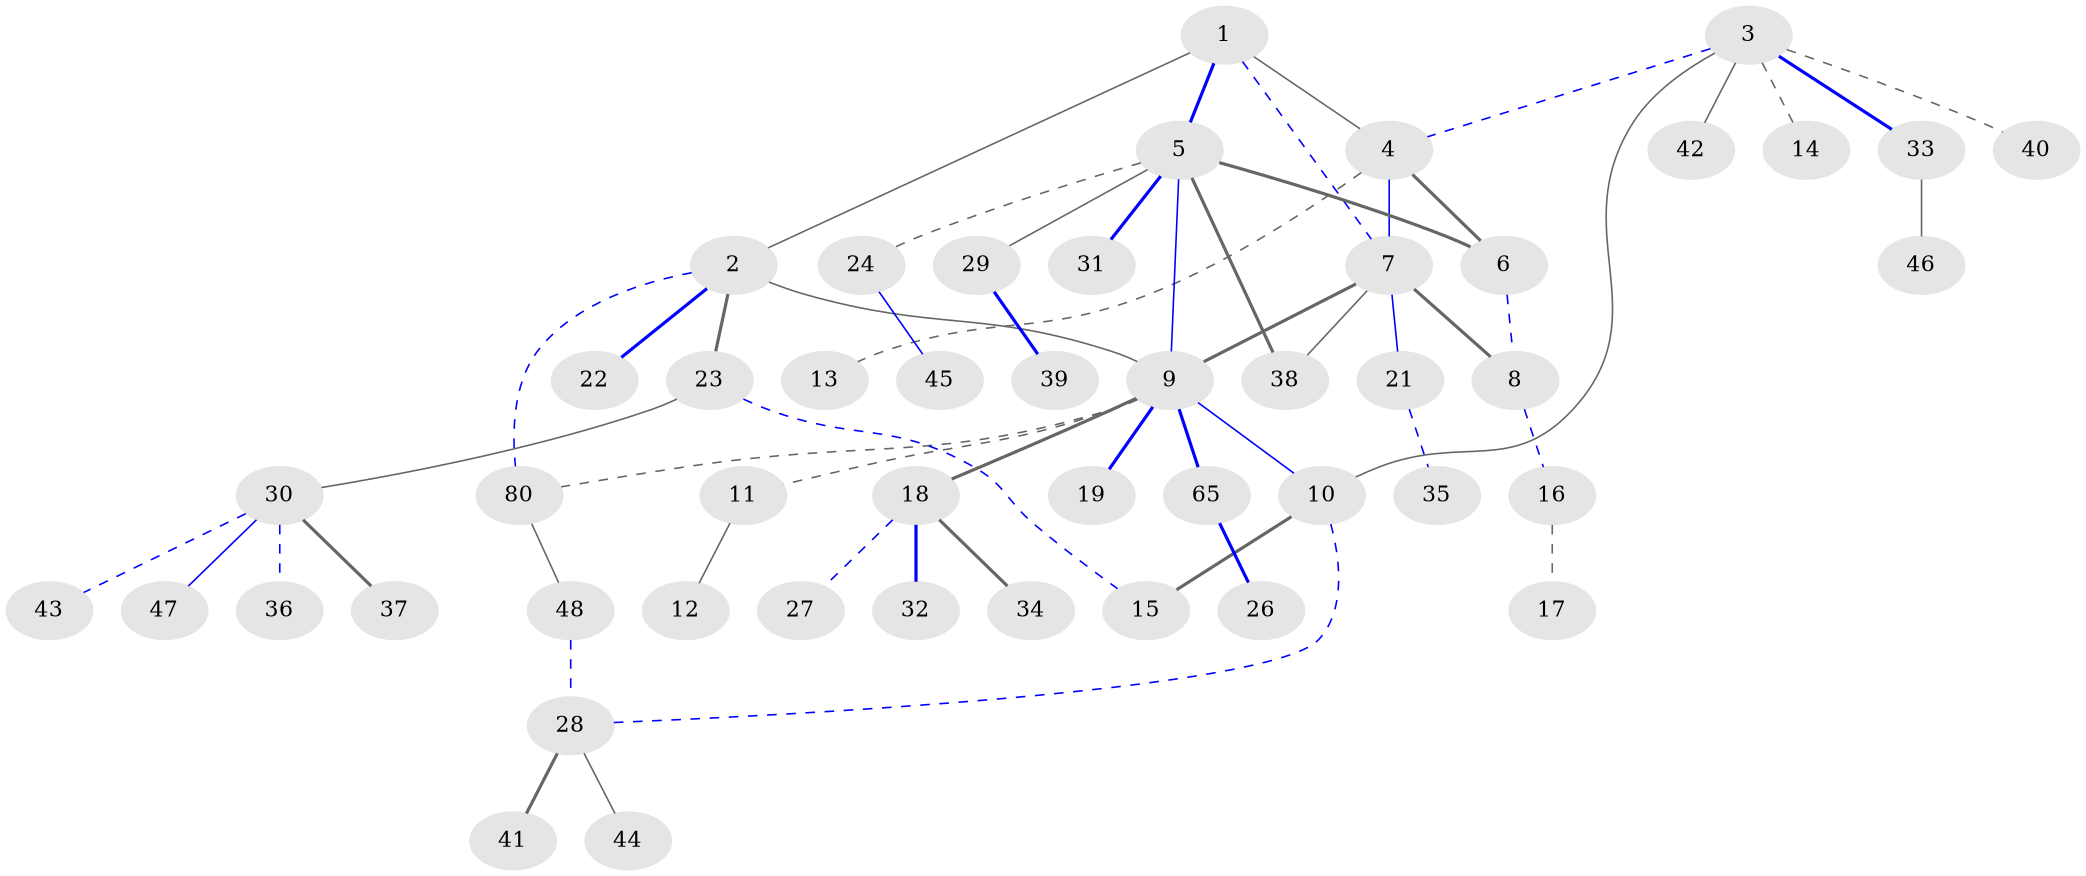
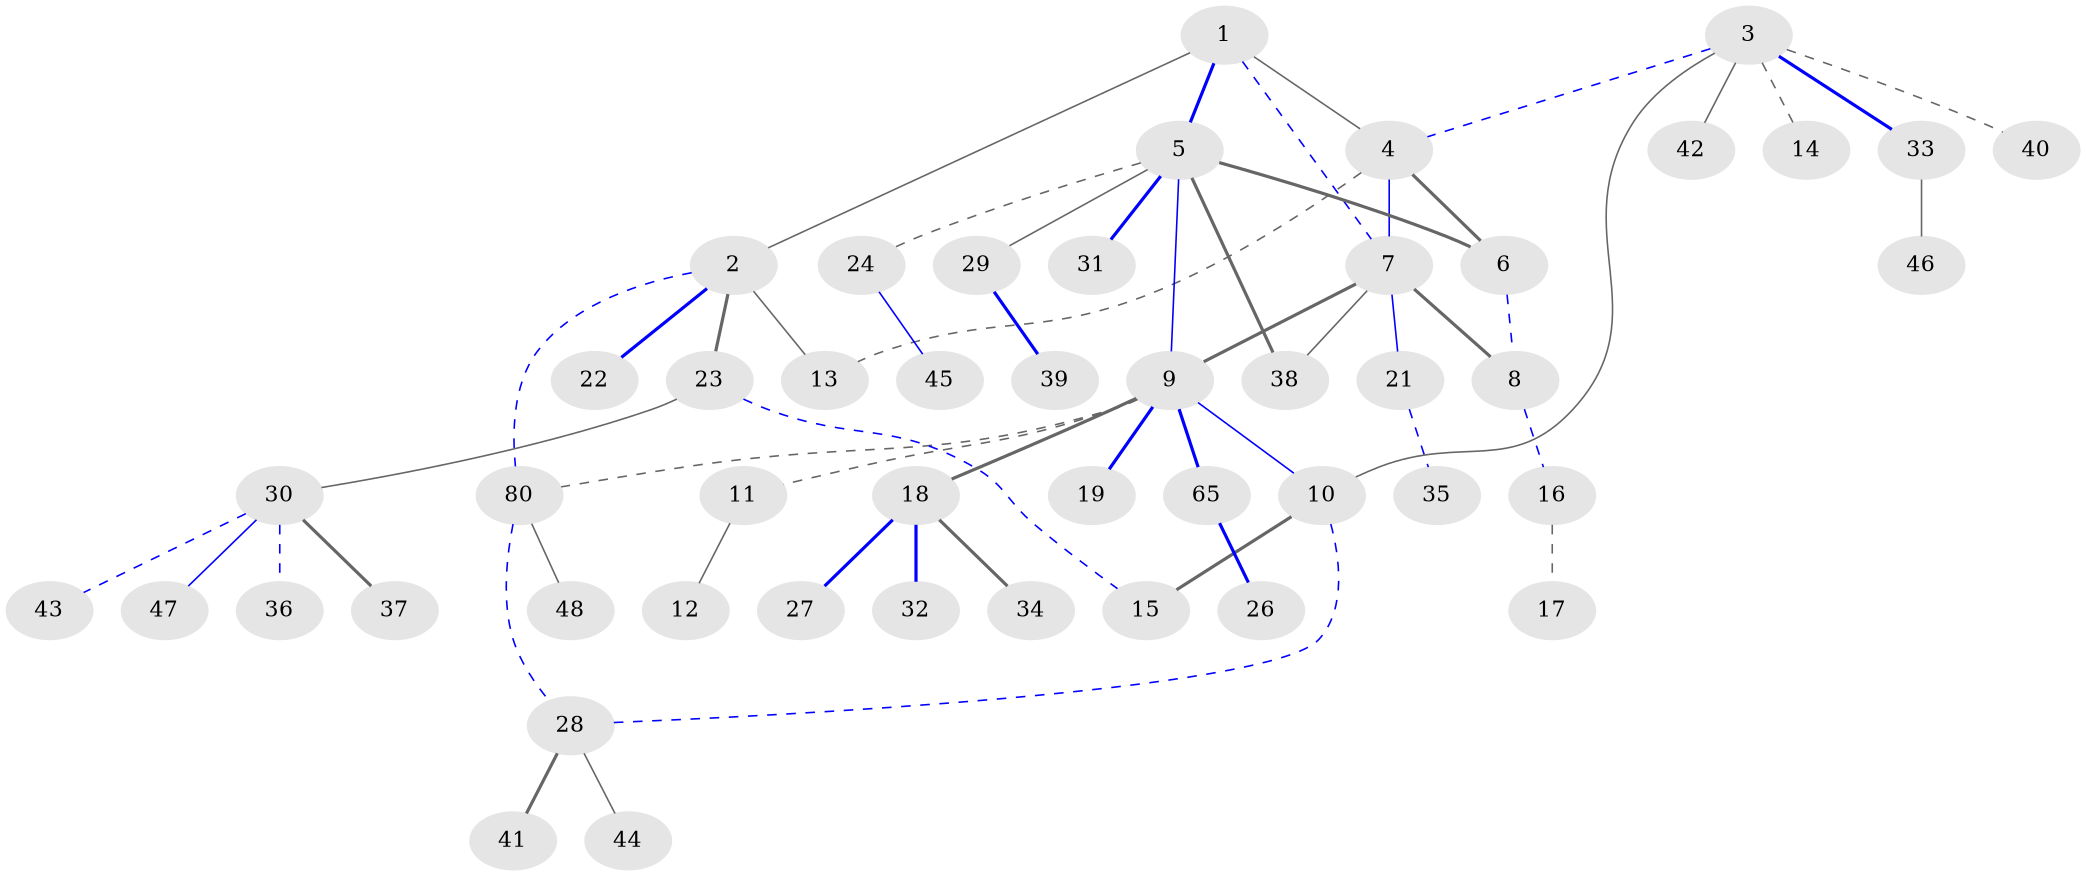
(954, 321) -> (779, 323)
(859, 553) -> (859, 553)
(571, 668) -> (508, 617)
